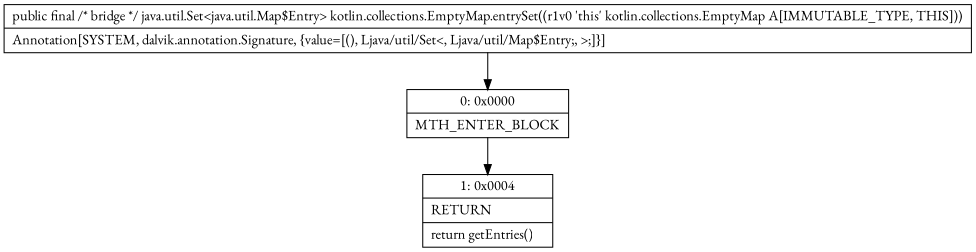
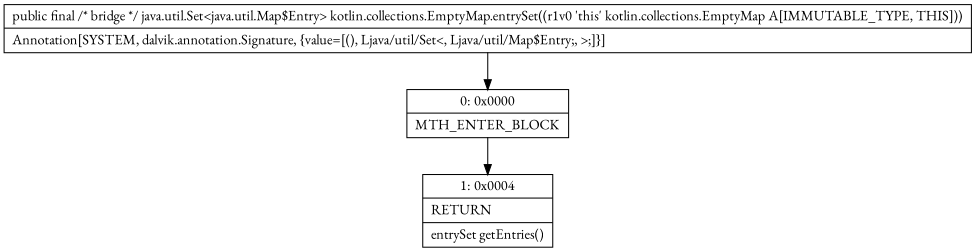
(482, 234) -> (488, 234)
